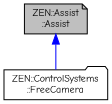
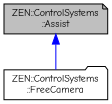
(56, 19) -> (56, 19)
